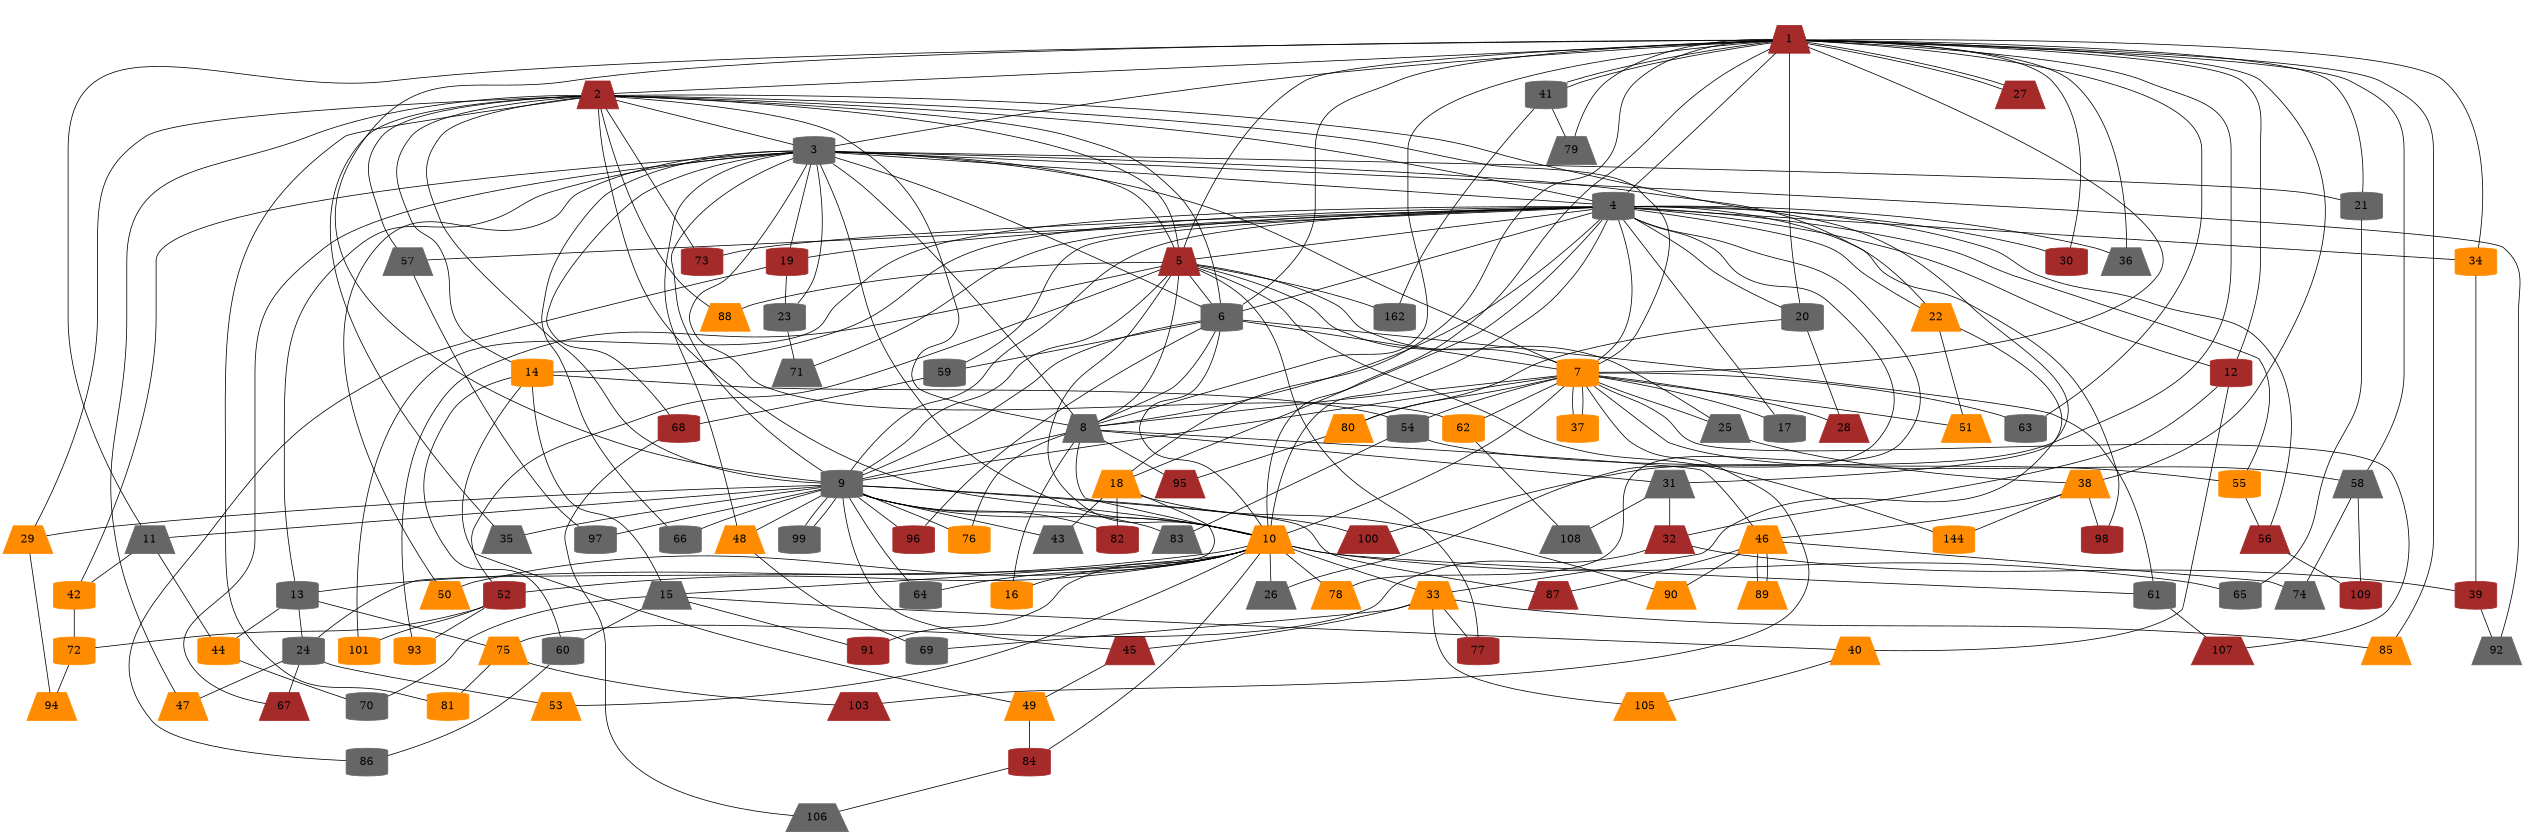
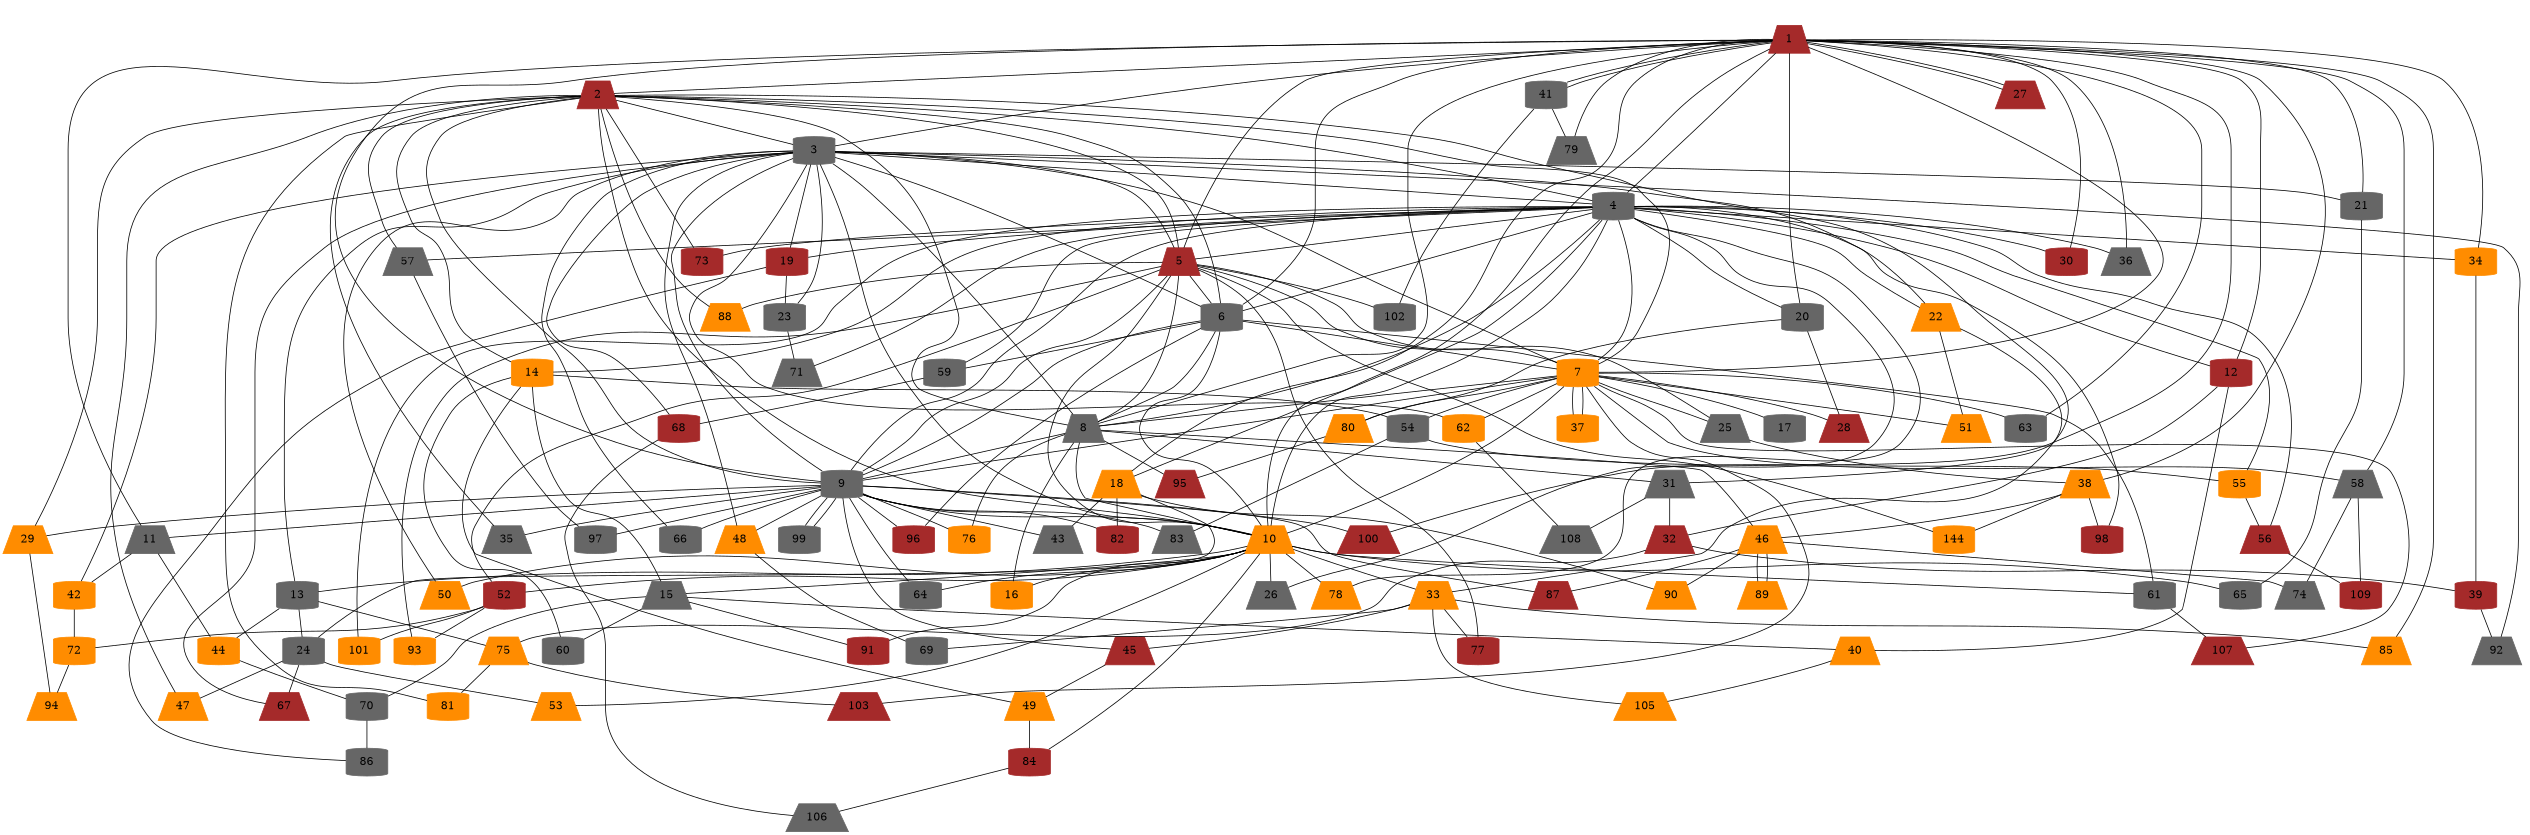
(1395, 317) -> (1395, 317)
(1699, 317) -> none
(475, 721) -> (367, 734)
